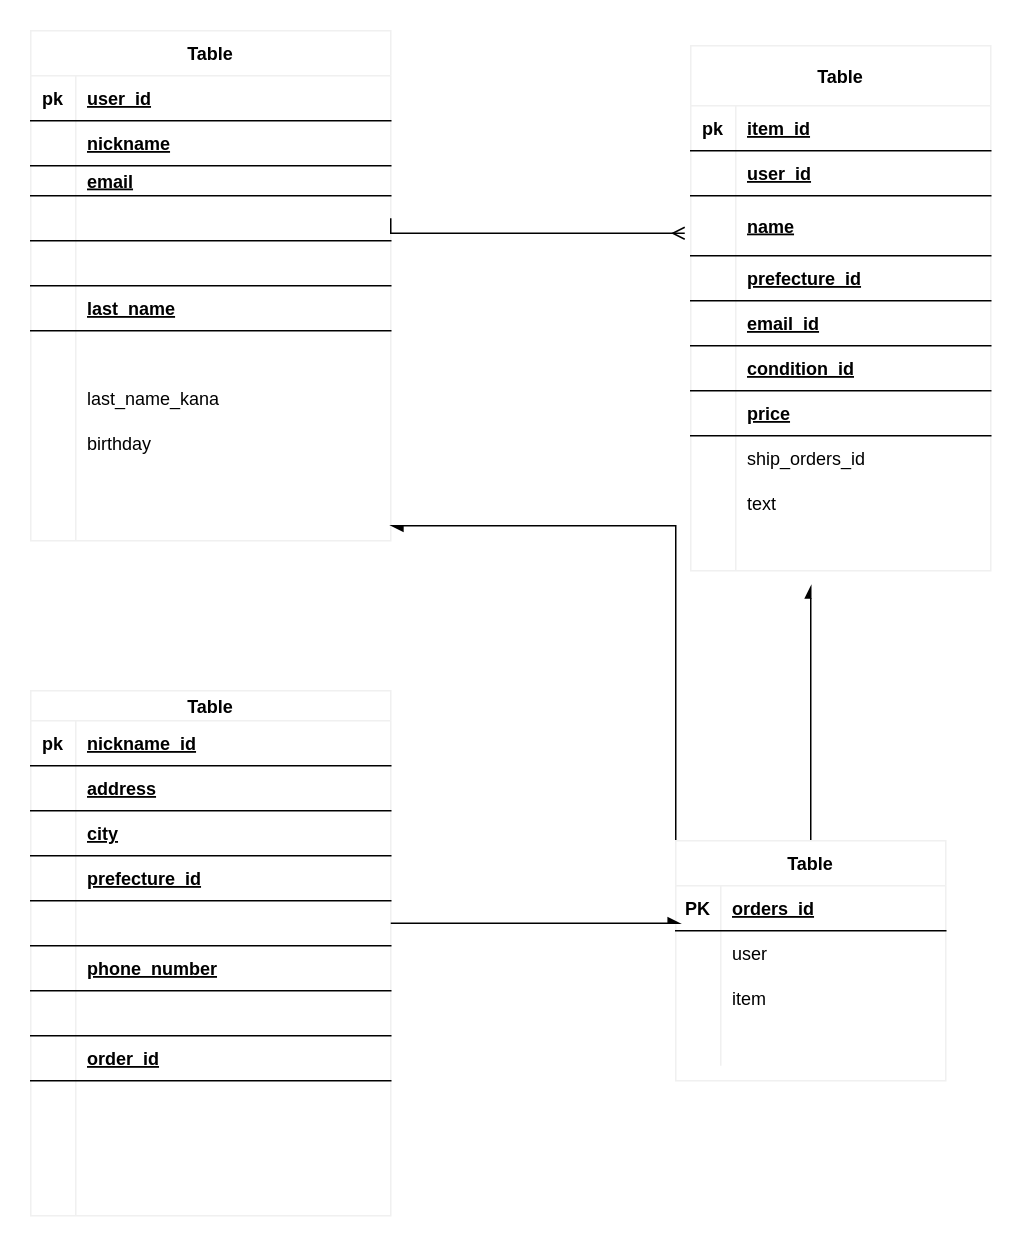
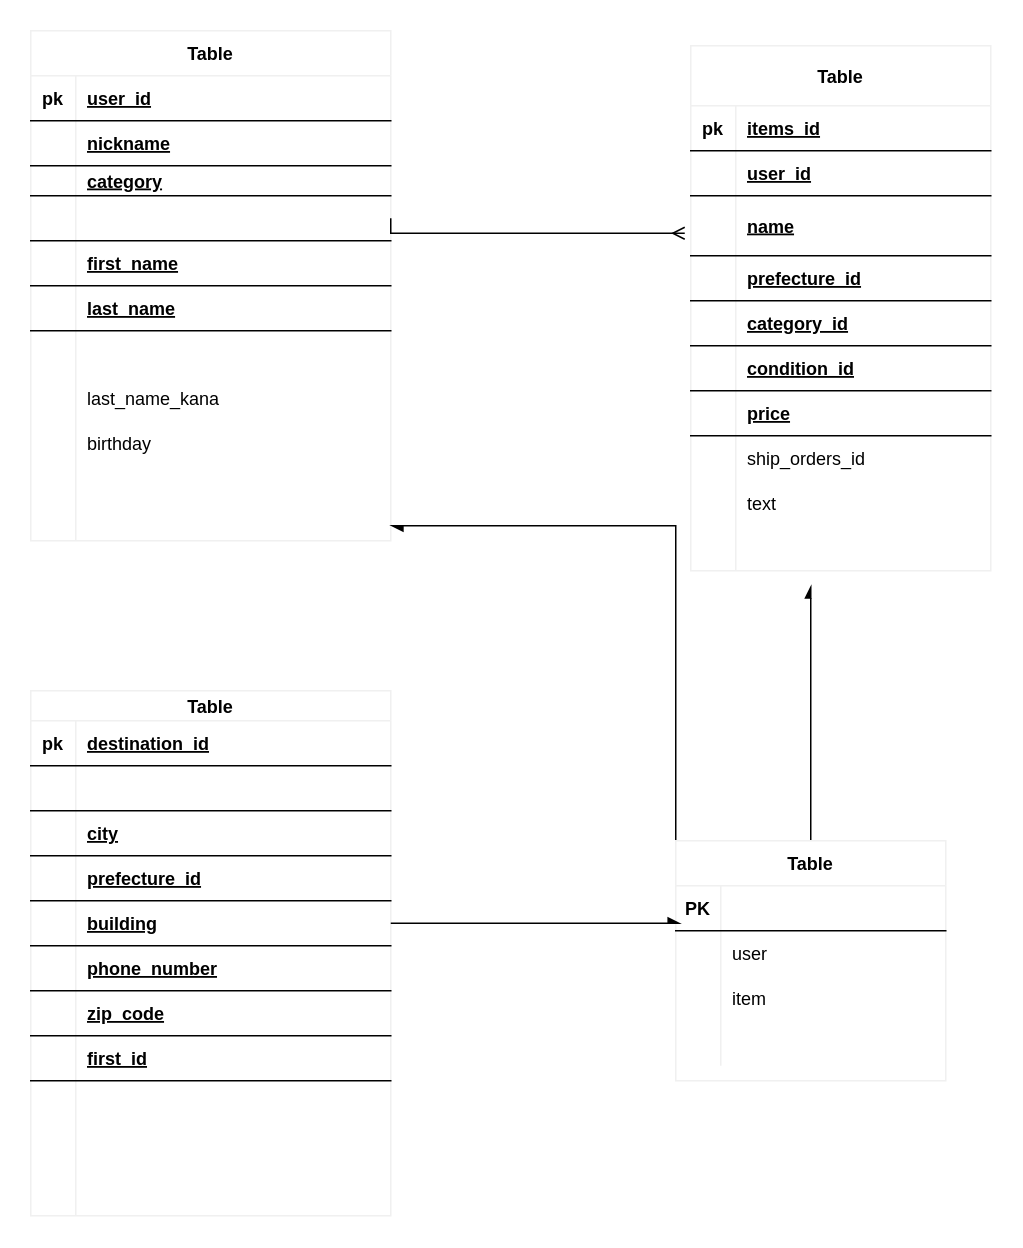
(778, 129) -> (783, 129)
(108, 182) -> (127, 182)
none -> (233, 263)
(780, 324) -> (800, 324)
(138, 744) -> (151, 744)
(233, 788) -> none
(833, 908) -> none
none -> (233, 923)
none -> (233, 1013)
(125, 1059) -> (123, 1059)
